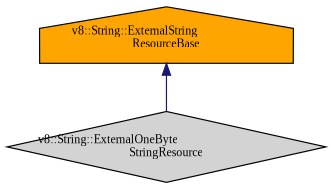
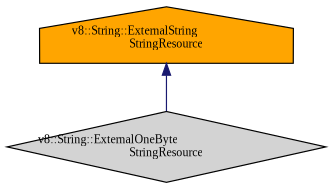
(166, 38) -> (166, 38)
